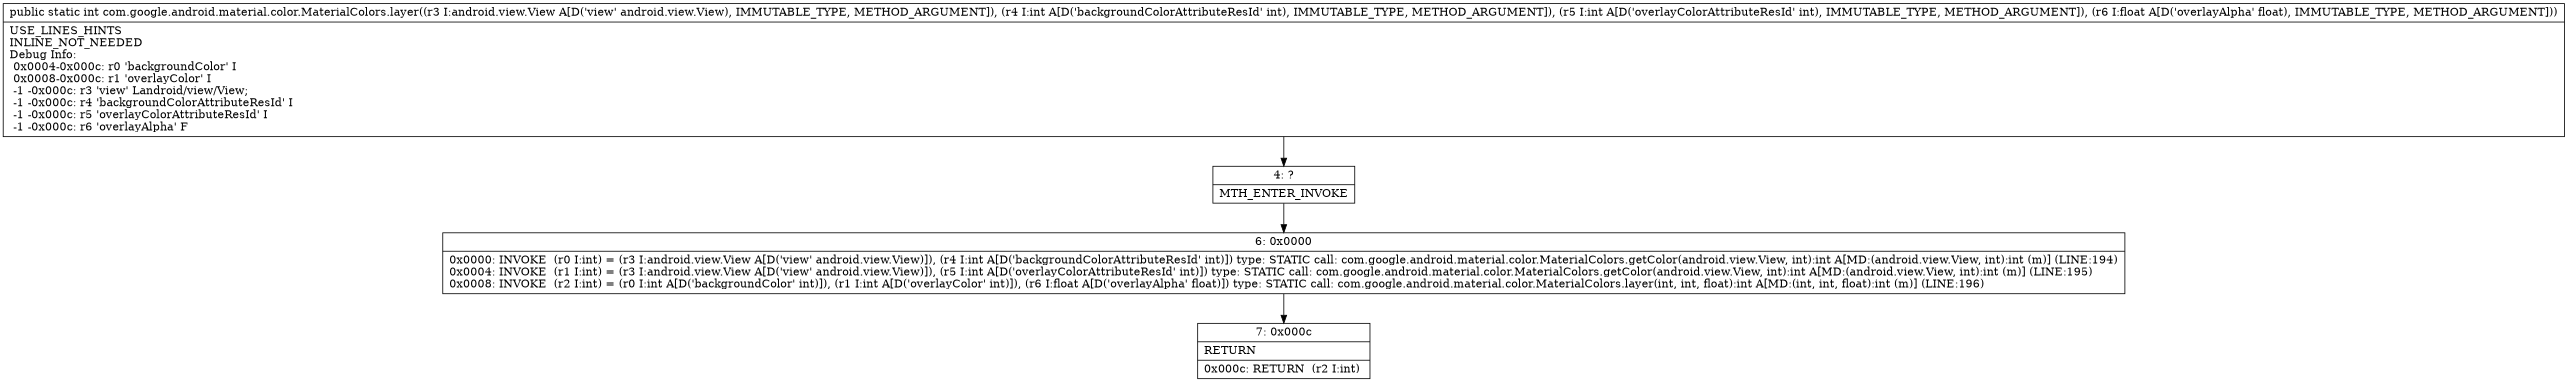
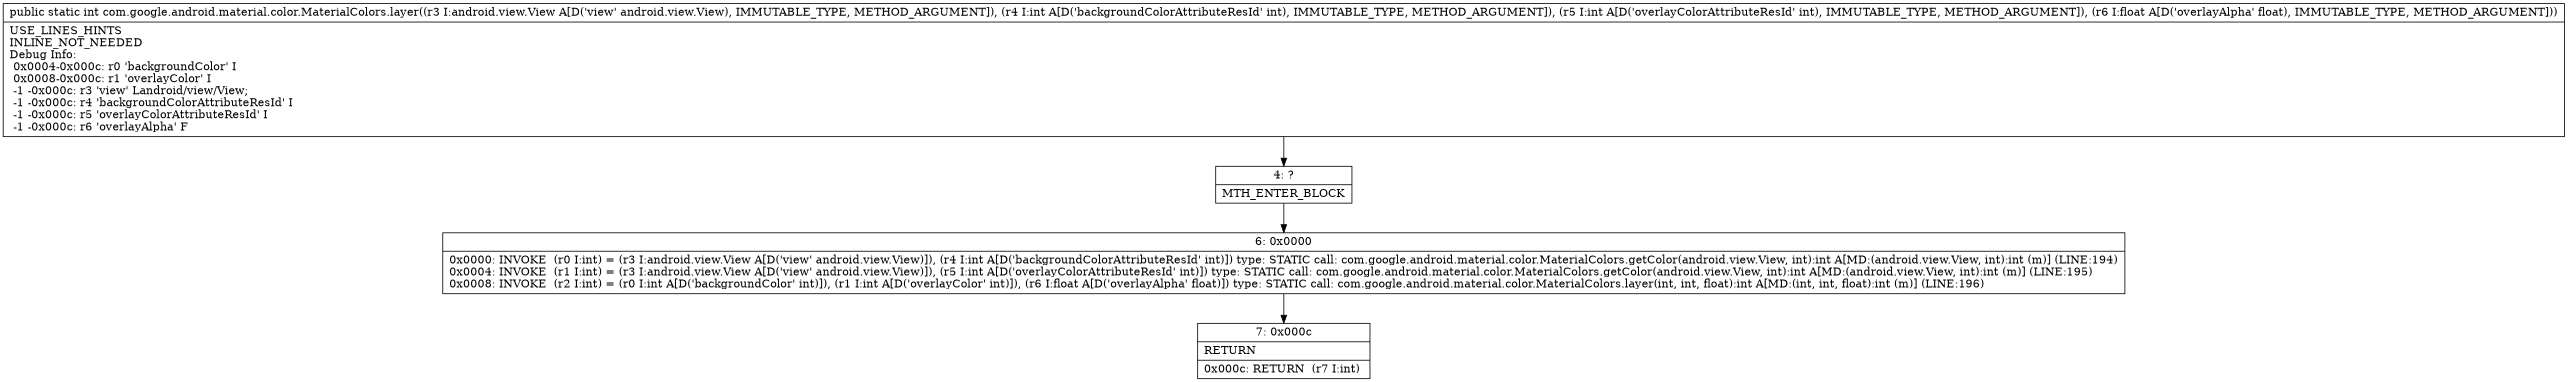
(1284, 194) -> (1284, 194)
(1284, 369) -> (1284, 369)
